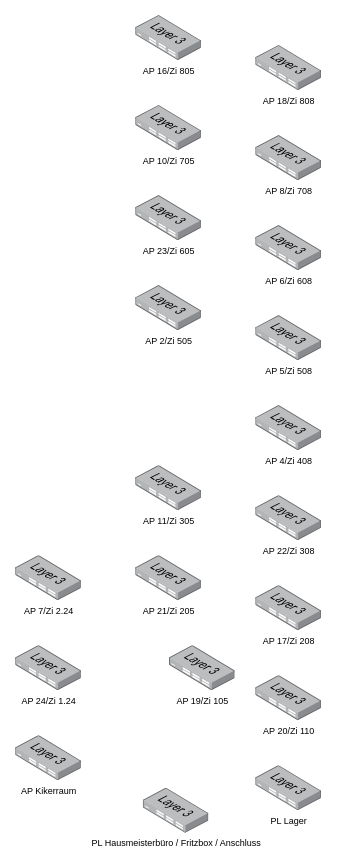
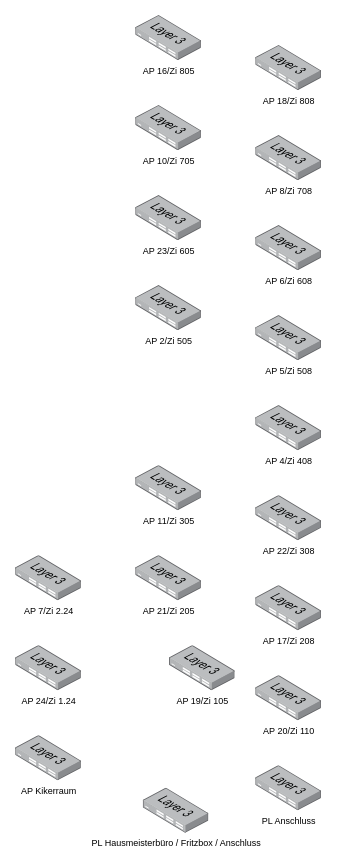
(289, 821) -> (289, 821)
